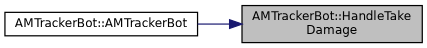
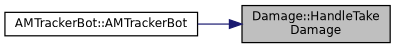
(332, 24) -> (316, 24)
